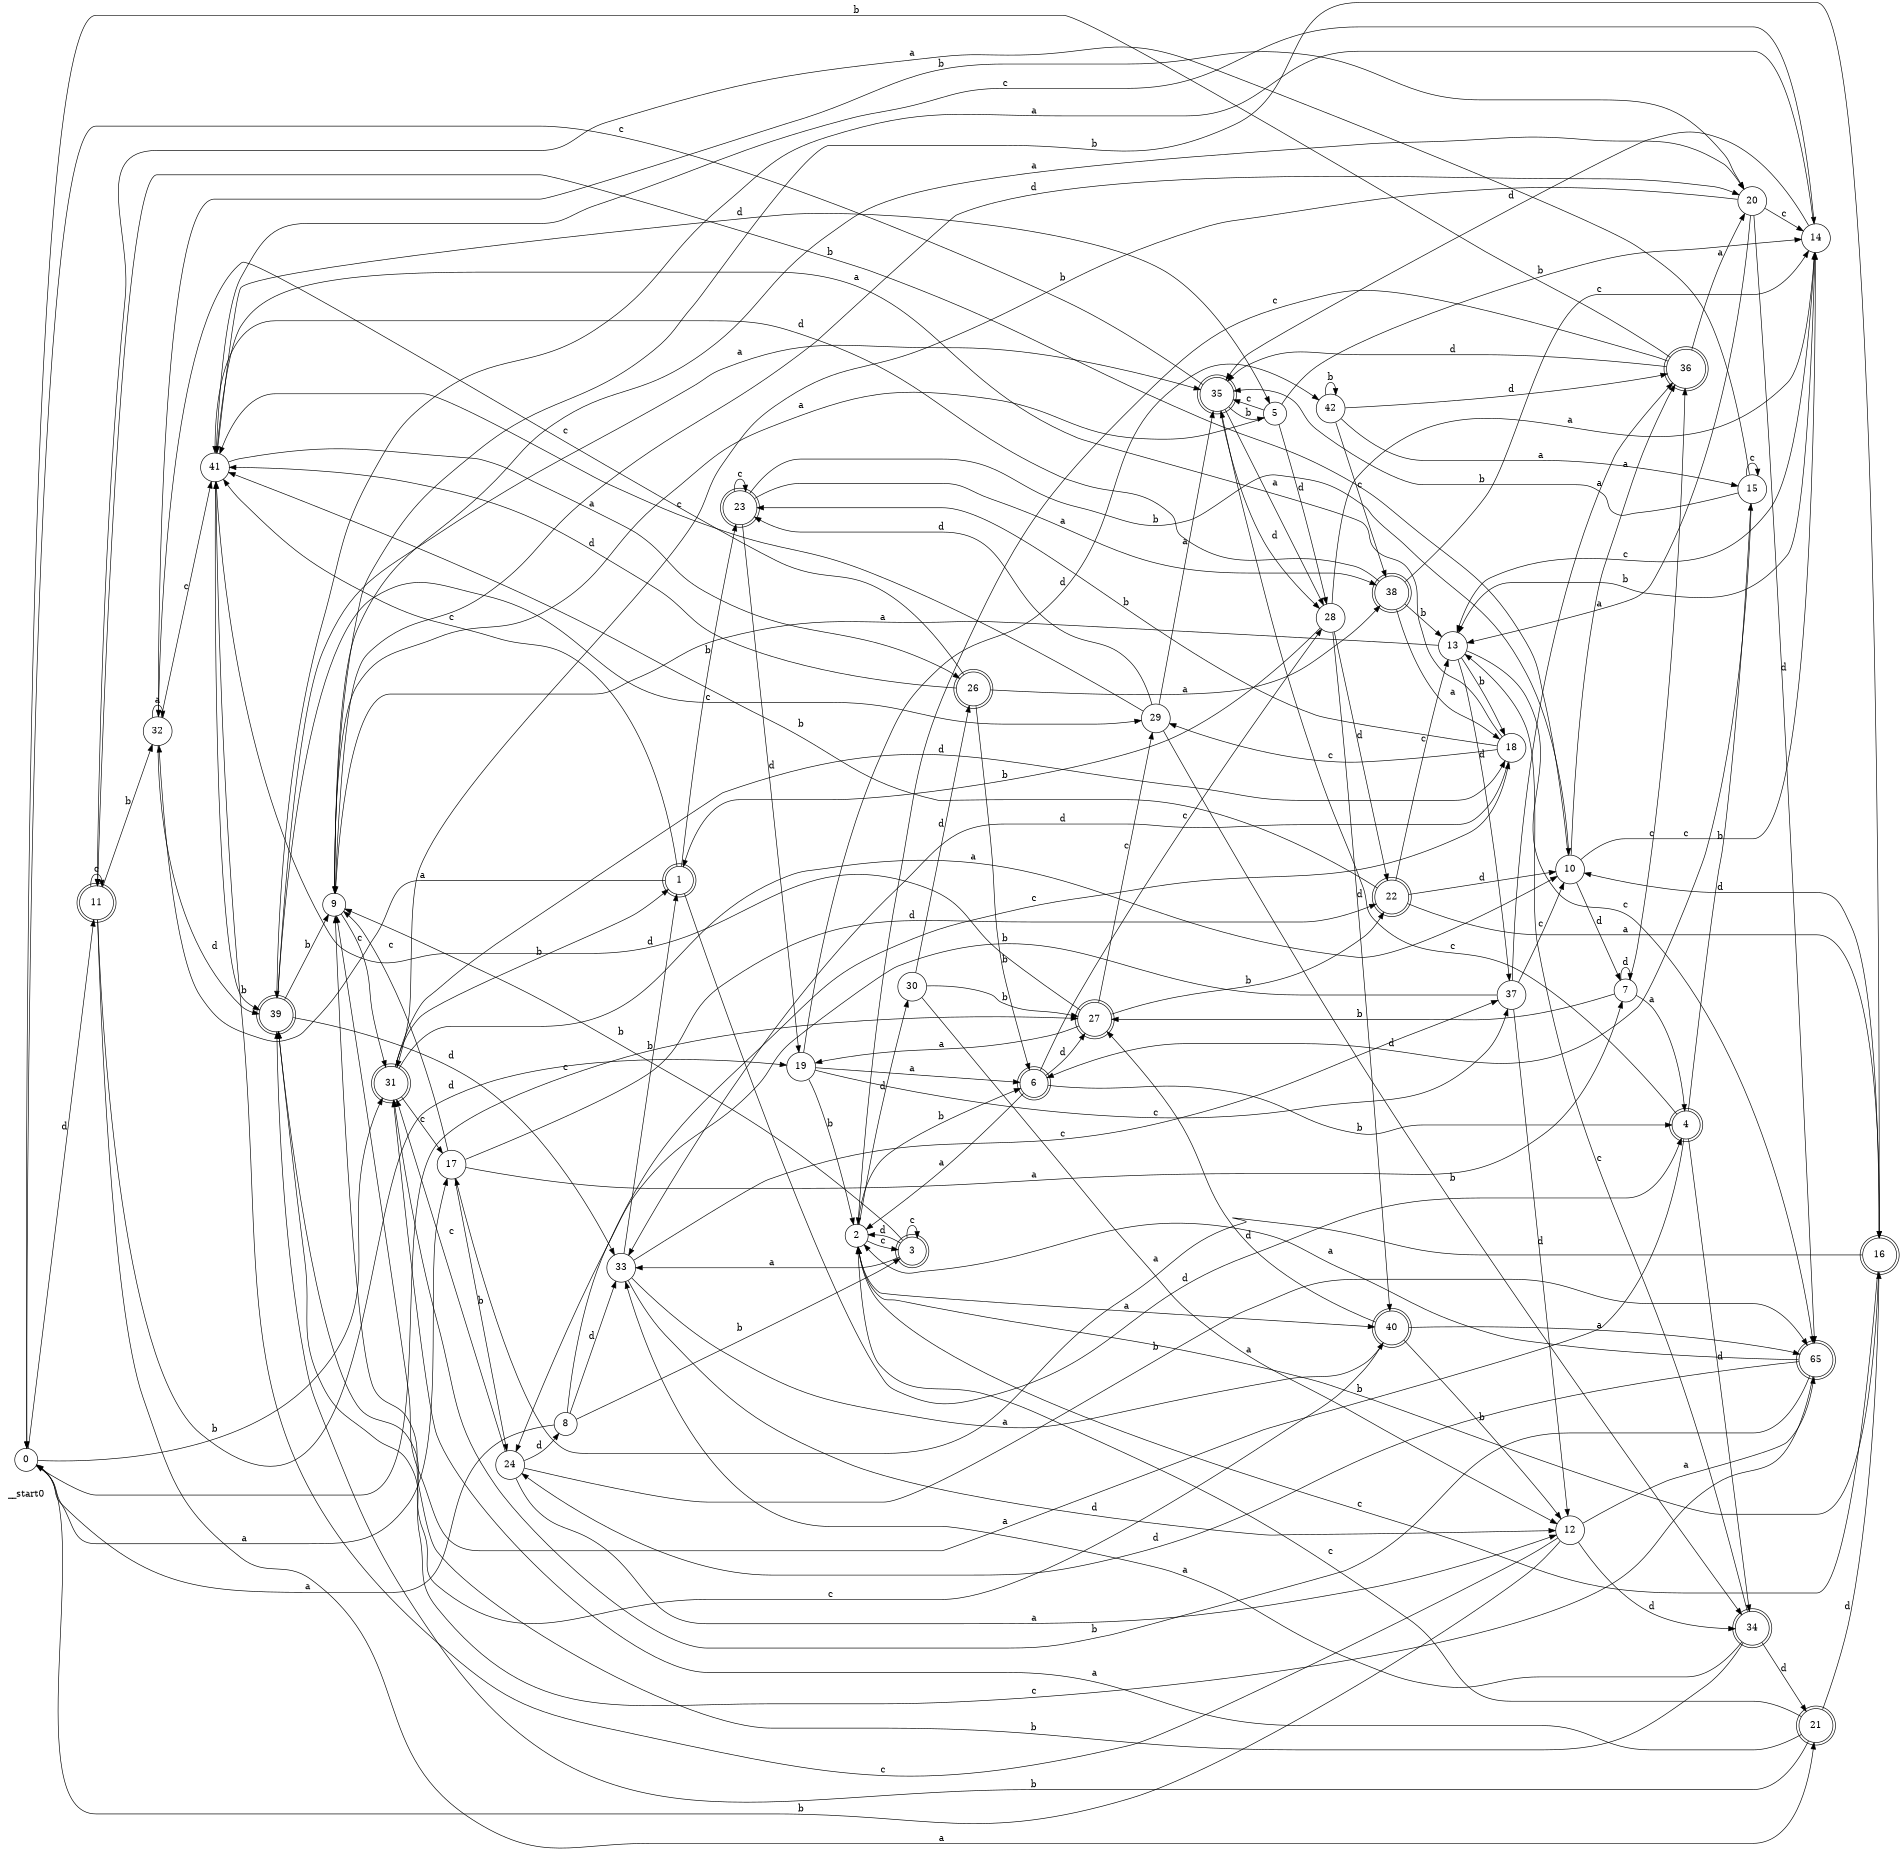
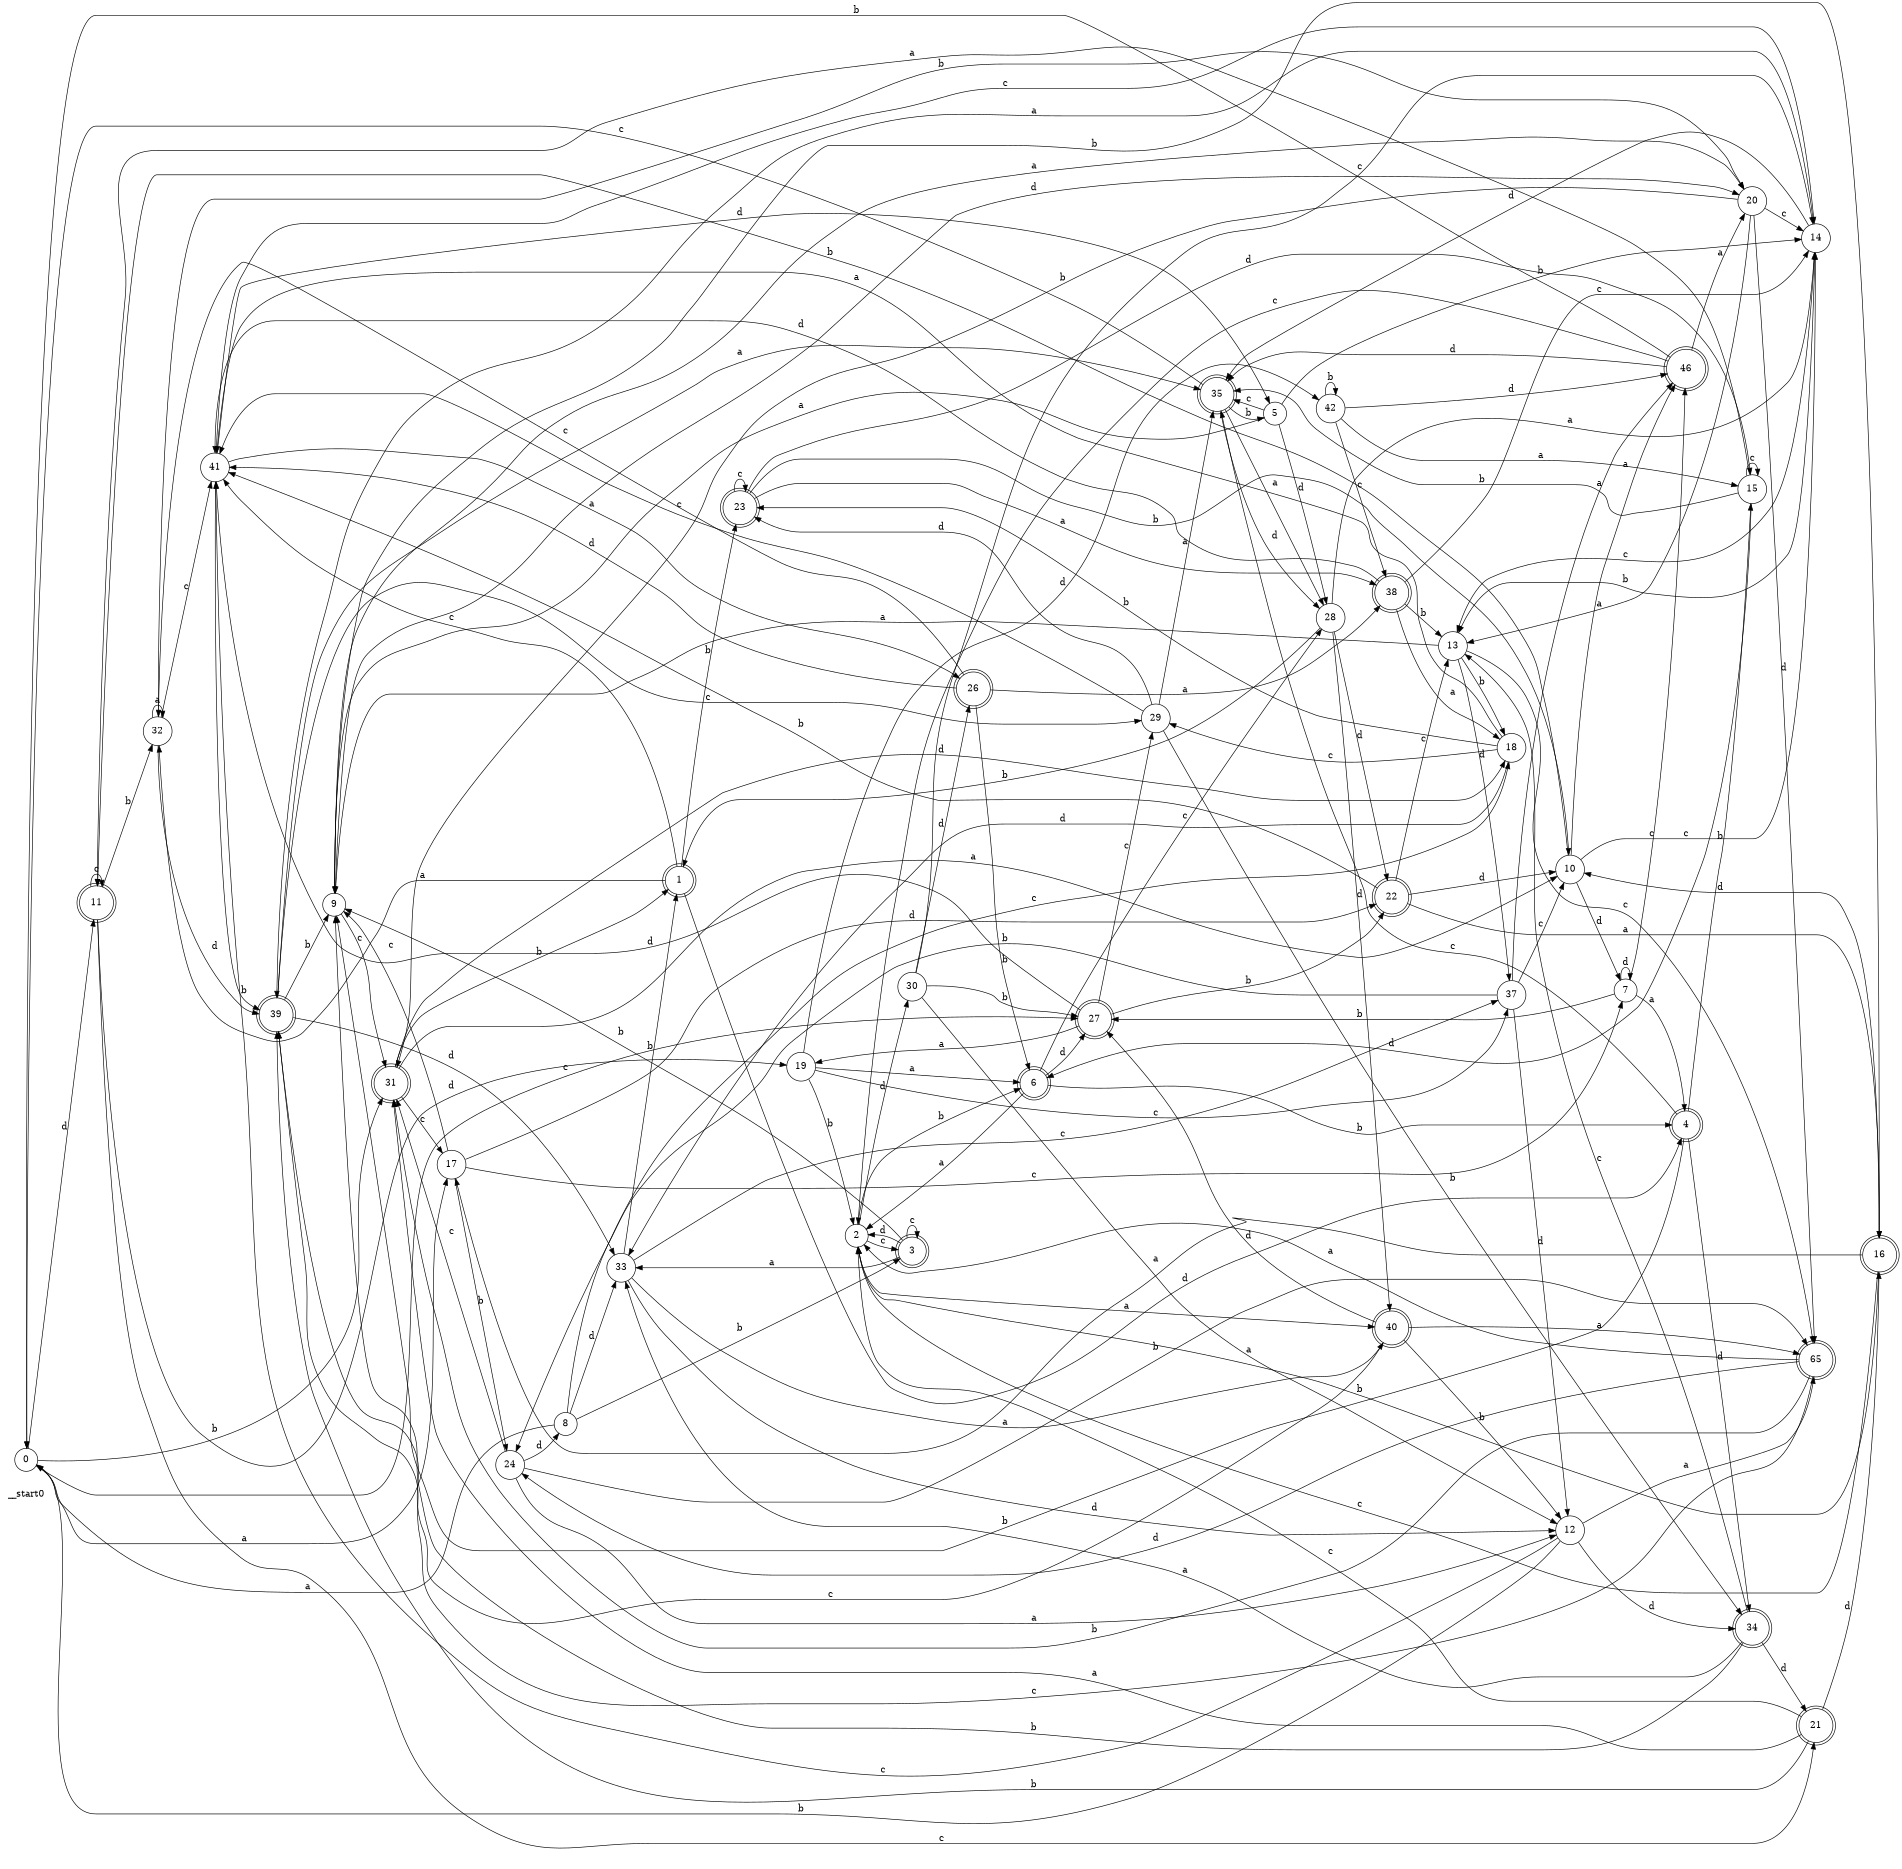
none -> (1183, 254)
(1686, 369) -> (1686, 369)
(770, 785) -> (1275, 258)
(1034, 1175) -> (1034, 1175)
(1005, 1522) -> (1005, 1522)
(942, 1839) -> (942, 1839)
